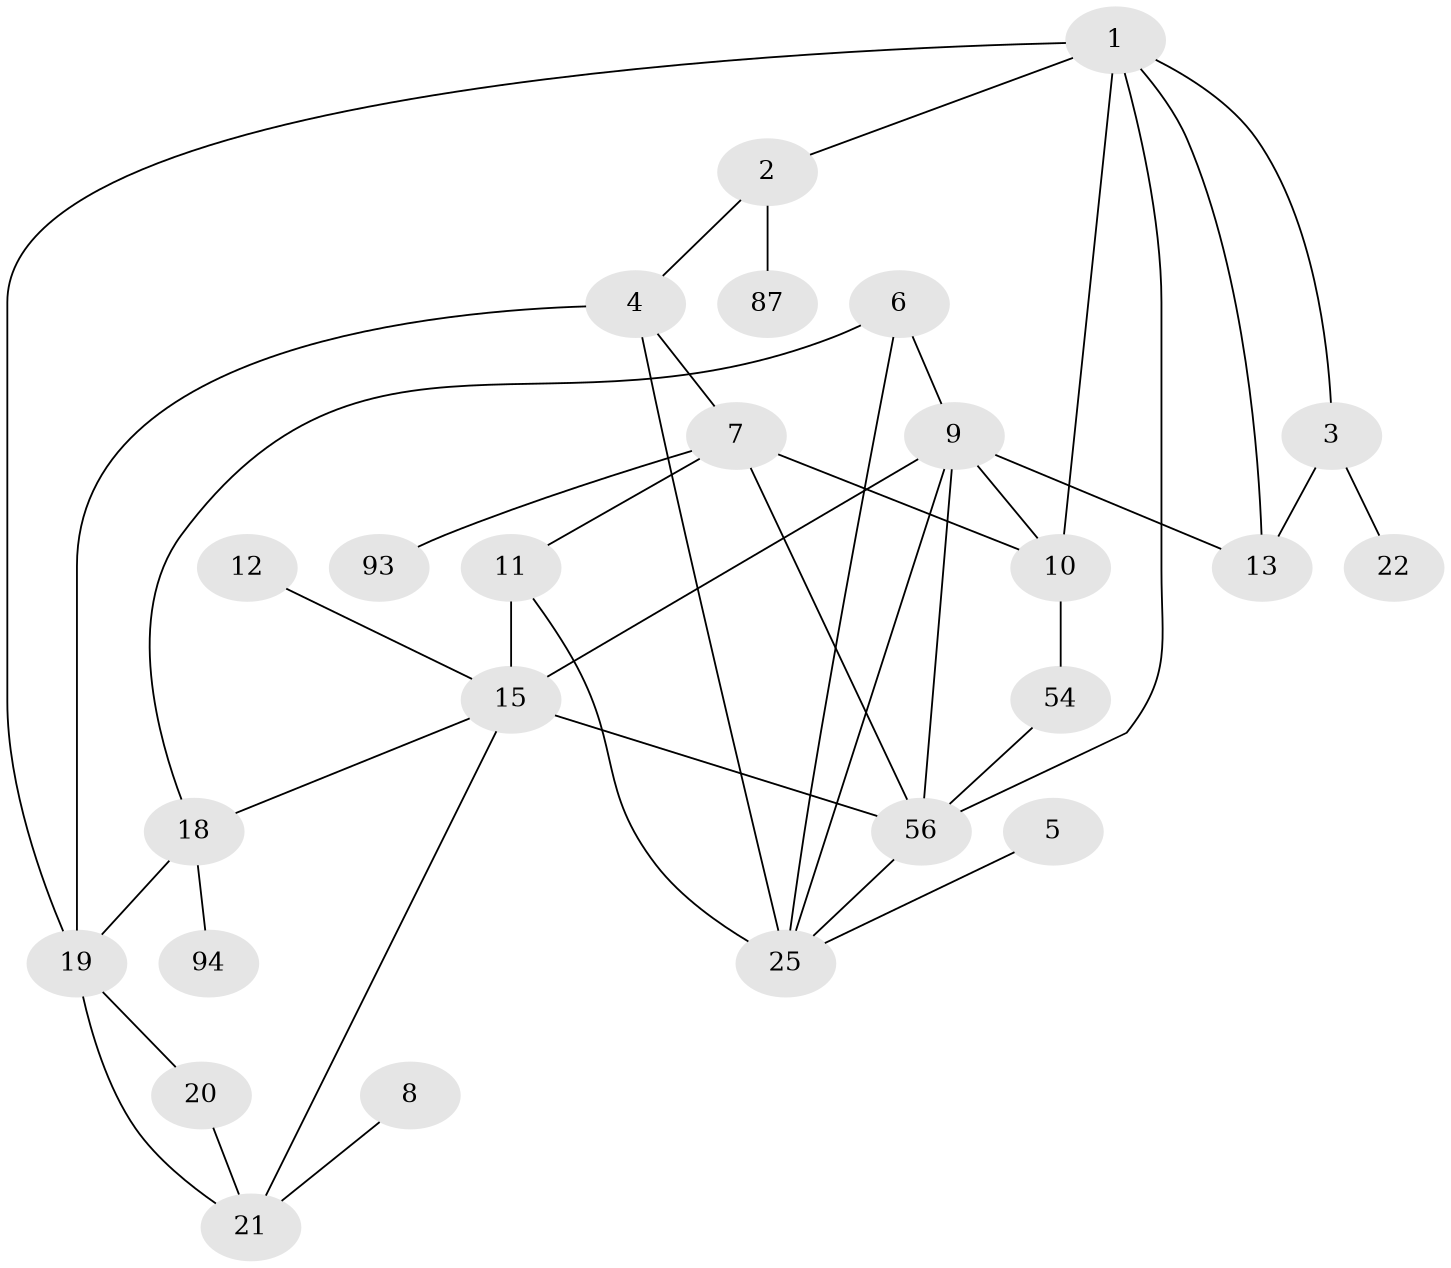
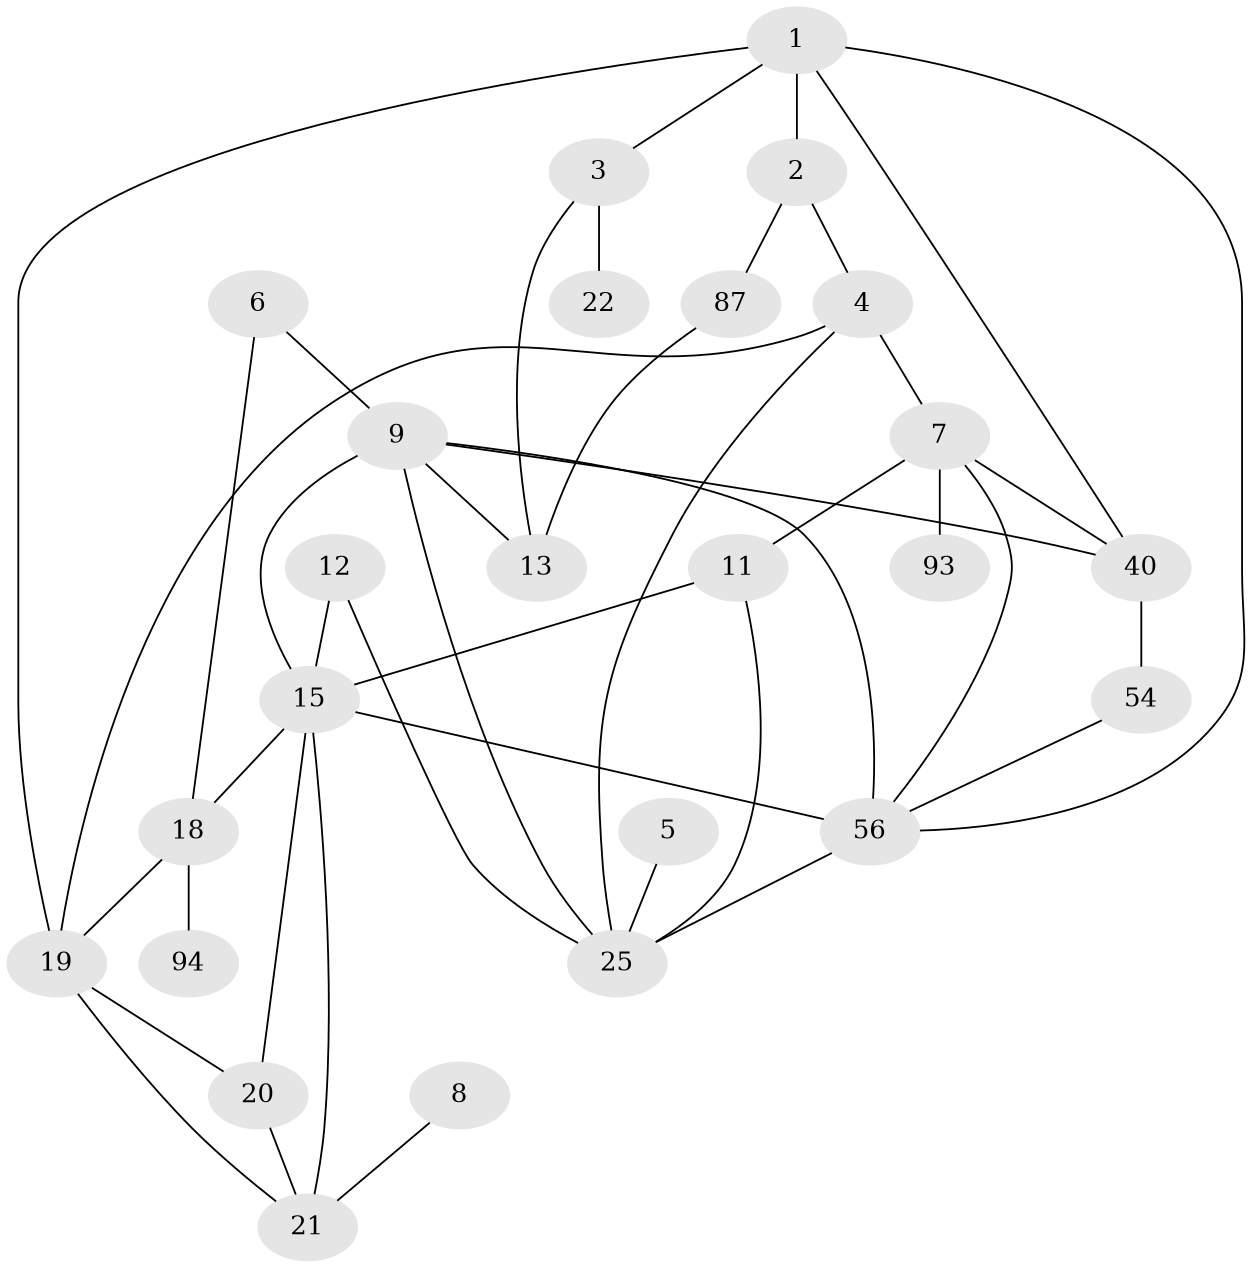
(1233, 292) -> (602, 417)
(1061, 568) -> (1141, 568)
(841, 618) -> (435, 794)
none -> (284, 898)
